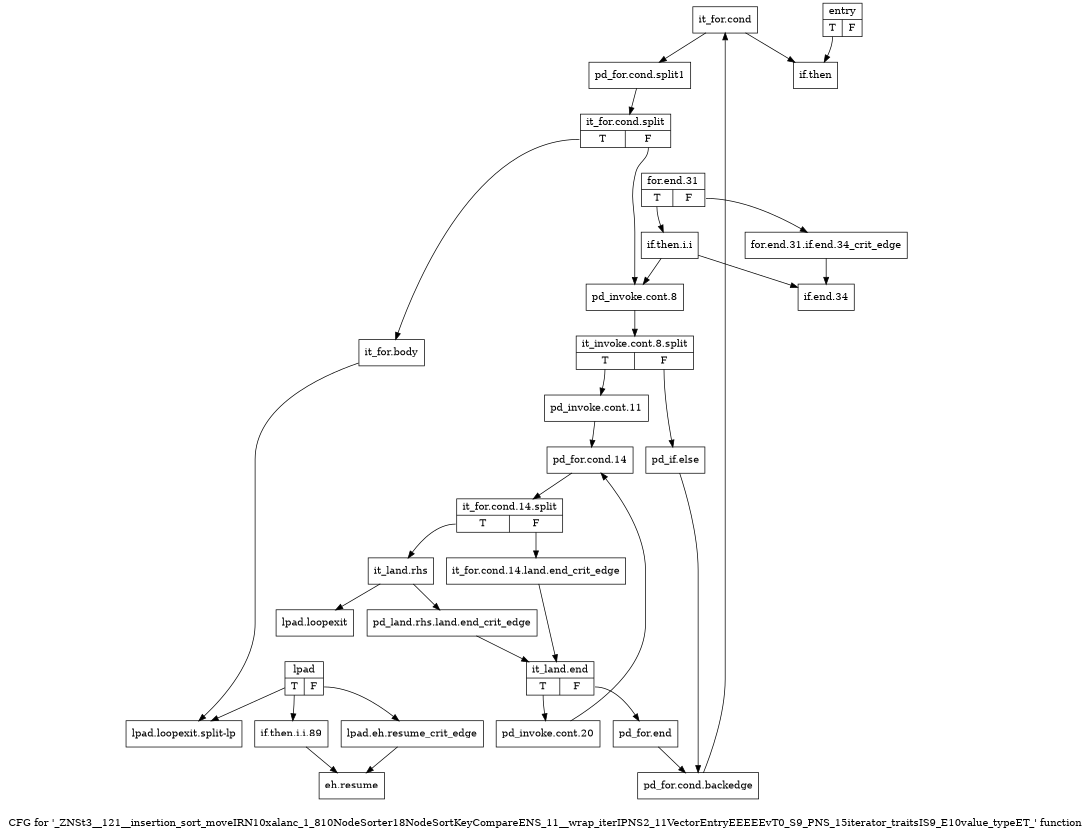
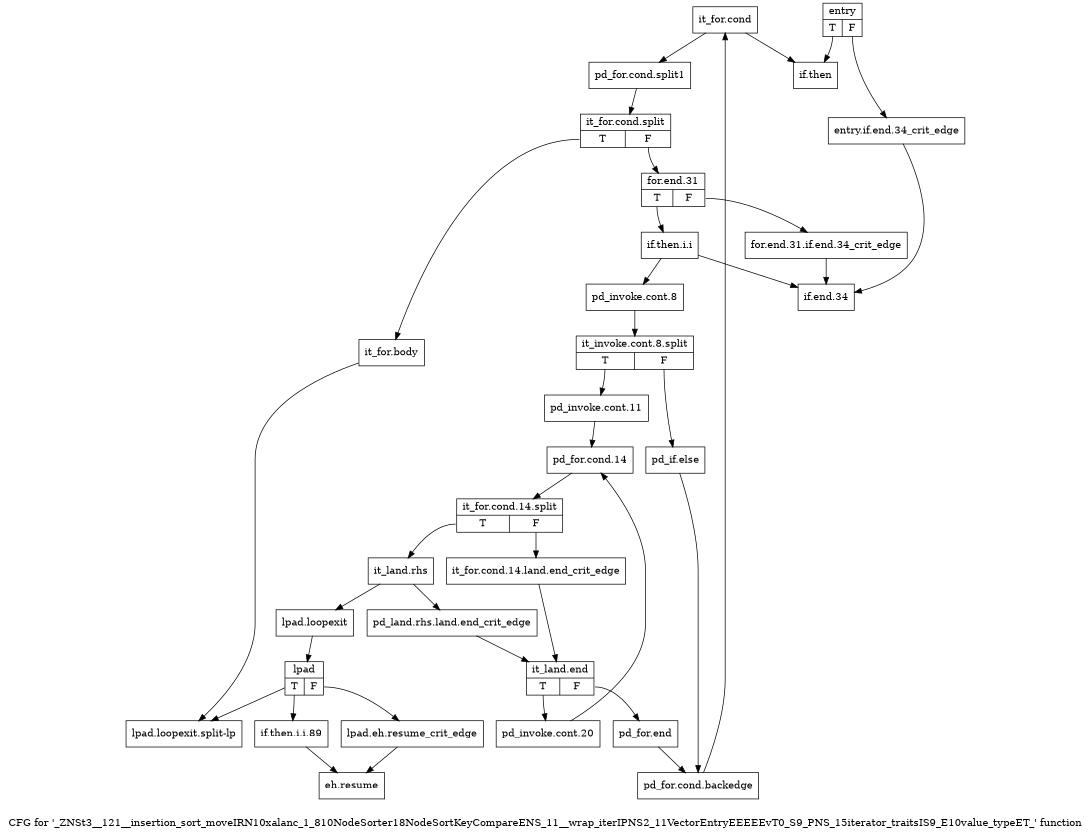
none -> (897, 131)
(634, 210) -> (650, 158)
none -> (311, 645)
